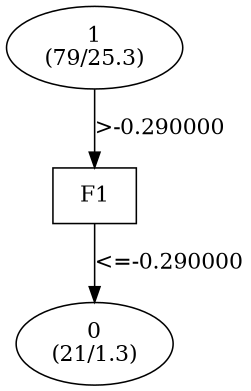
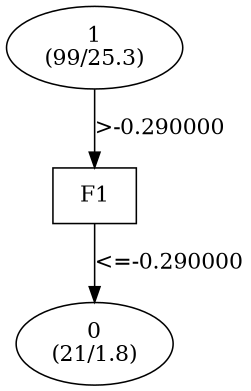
(95, 48) -> (95, 48)
(95, 344) -> (95, 344)
